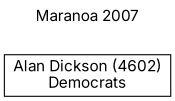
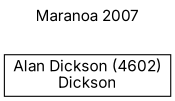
(88, 76) -> (88, 76)
